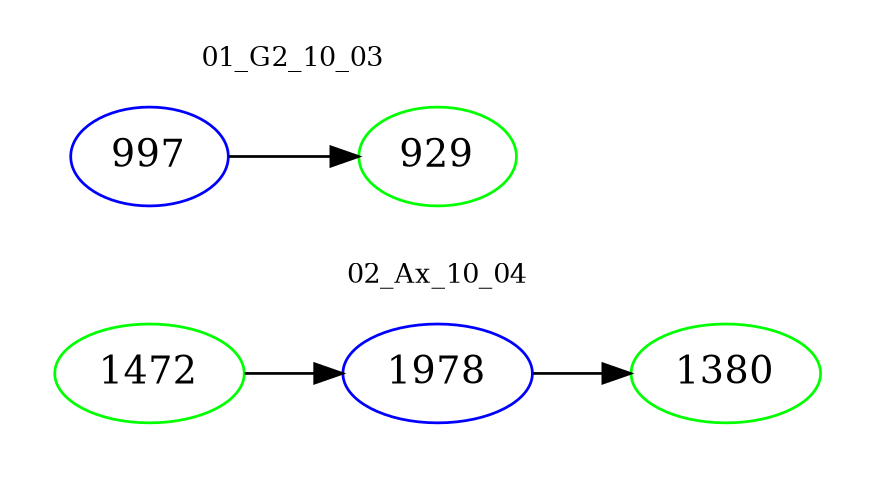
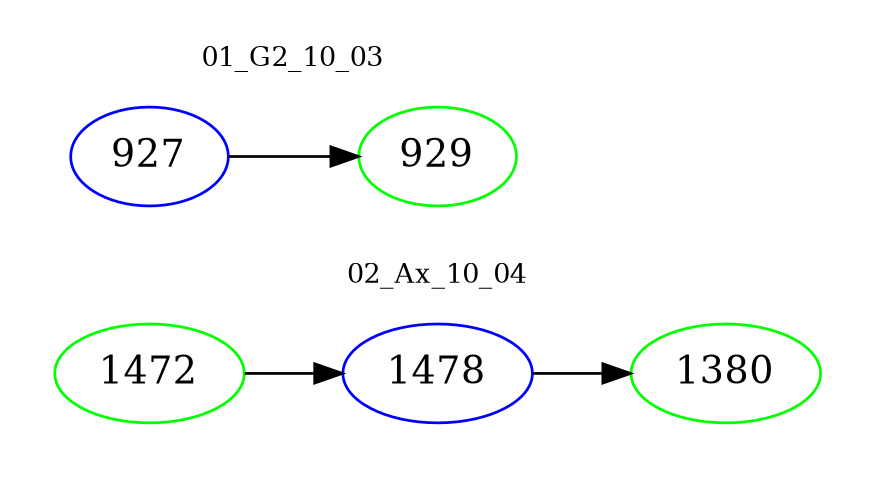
(150, 157) -> (150, 157)
(438, 373) -> (438, 373)
